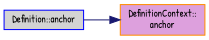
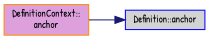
(97, 20) -> (102, 20)
